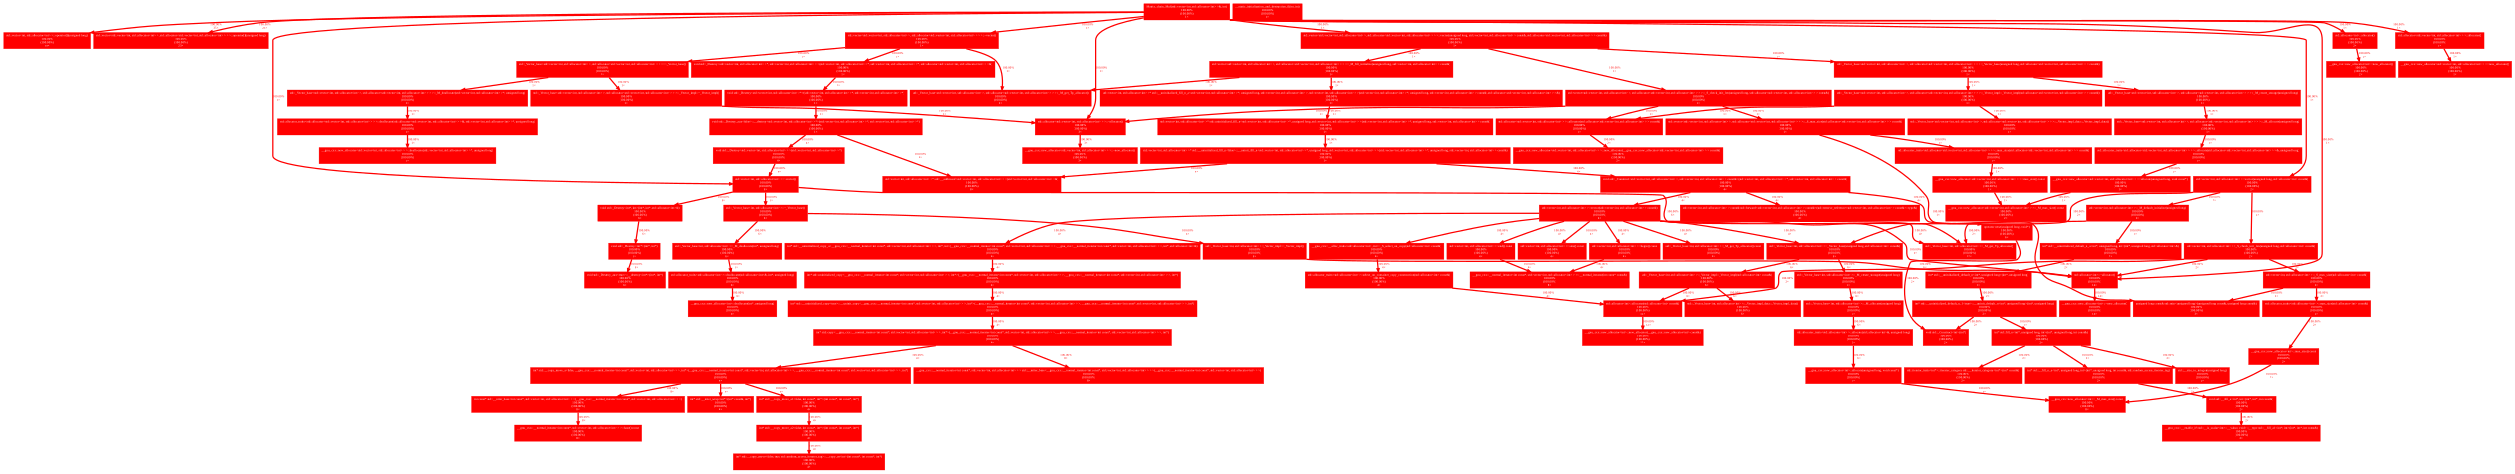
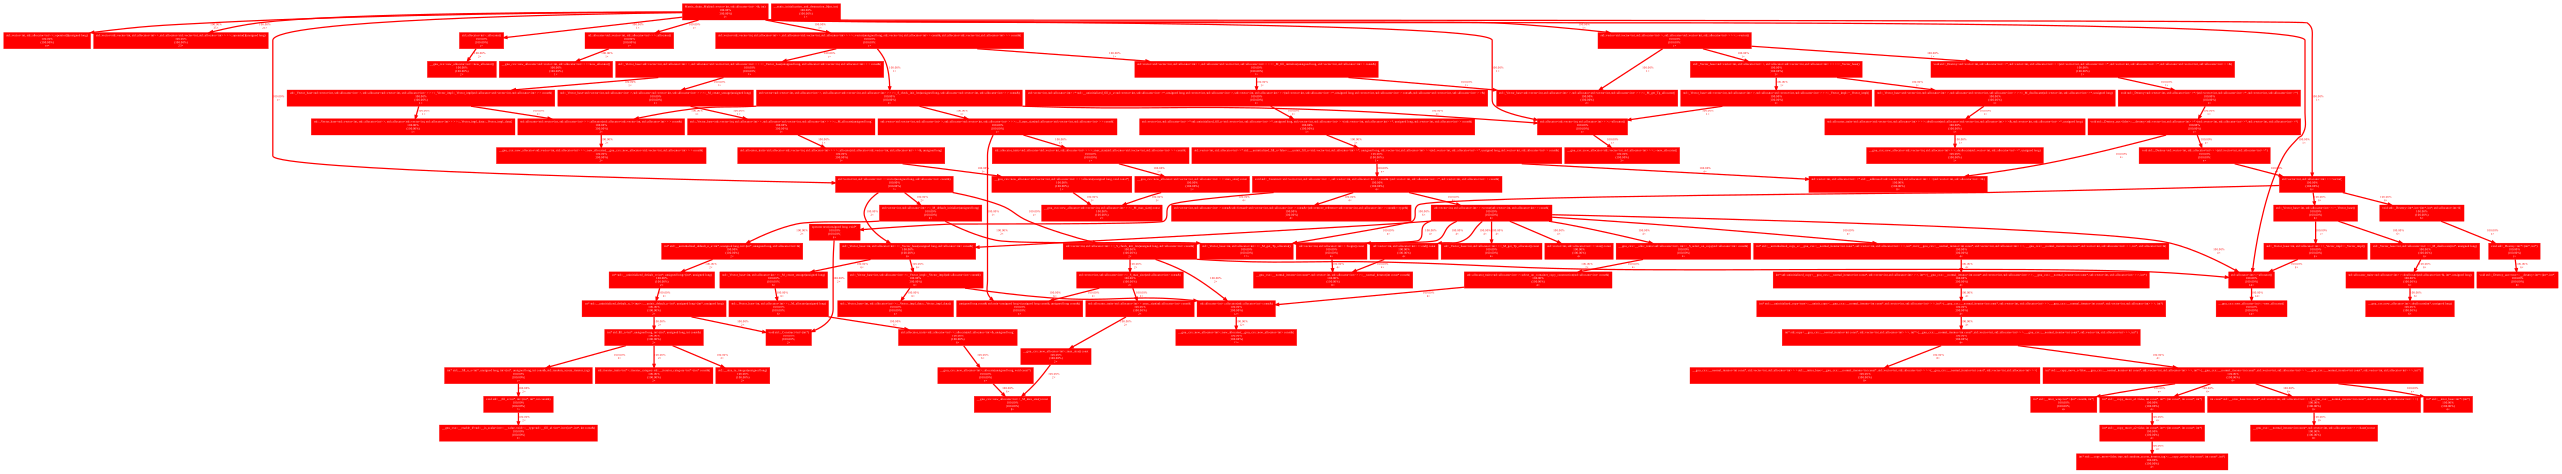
none -> (2448, 404)
